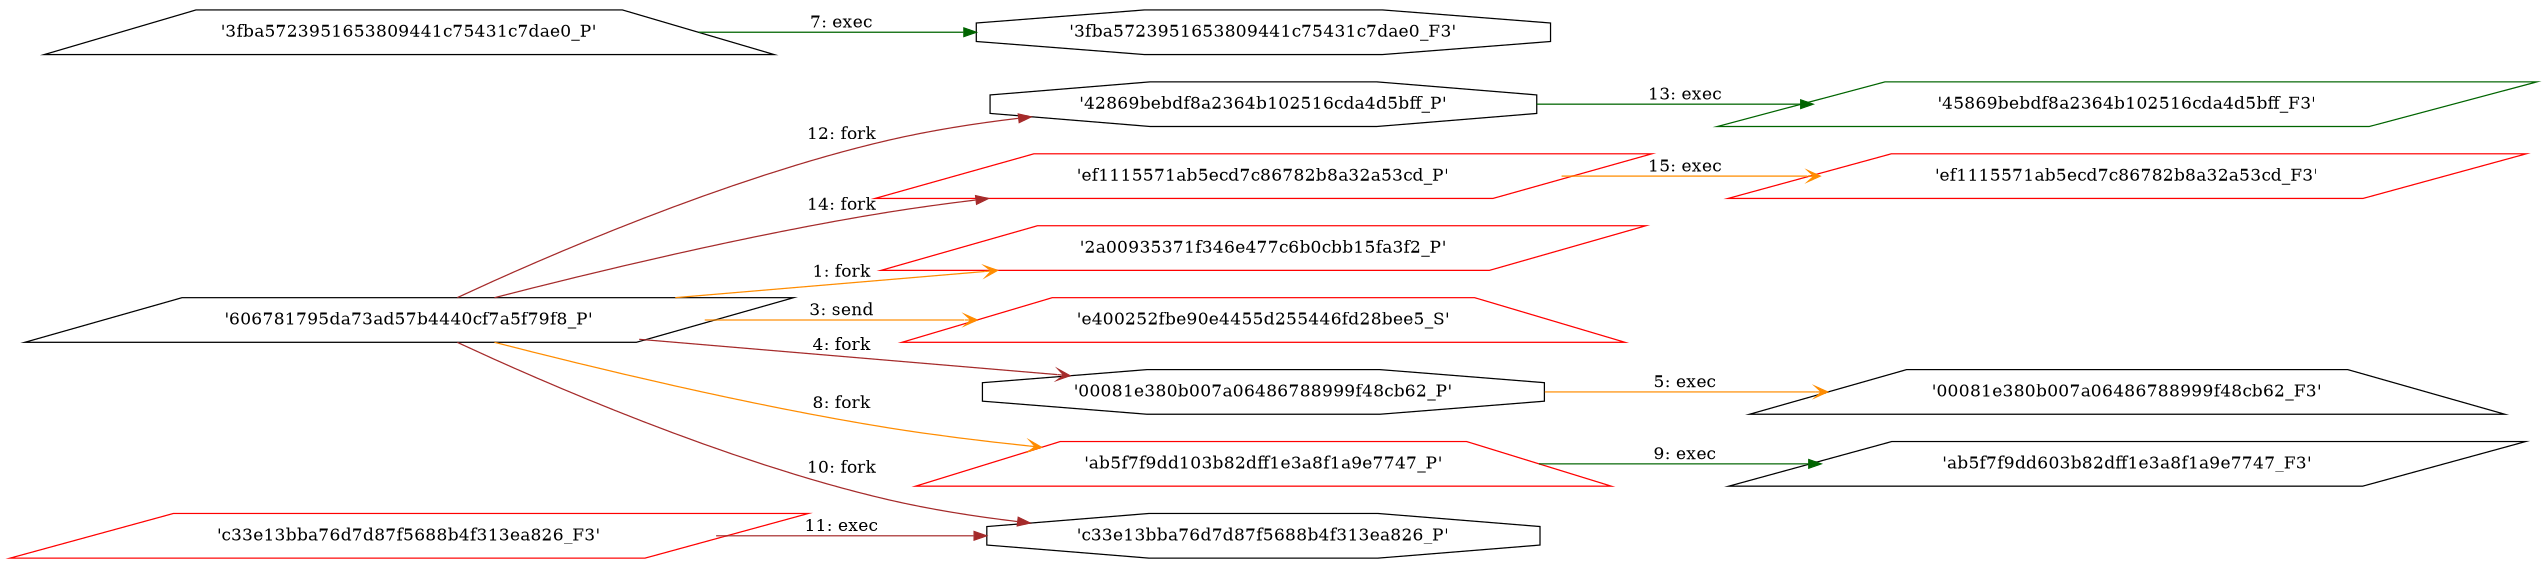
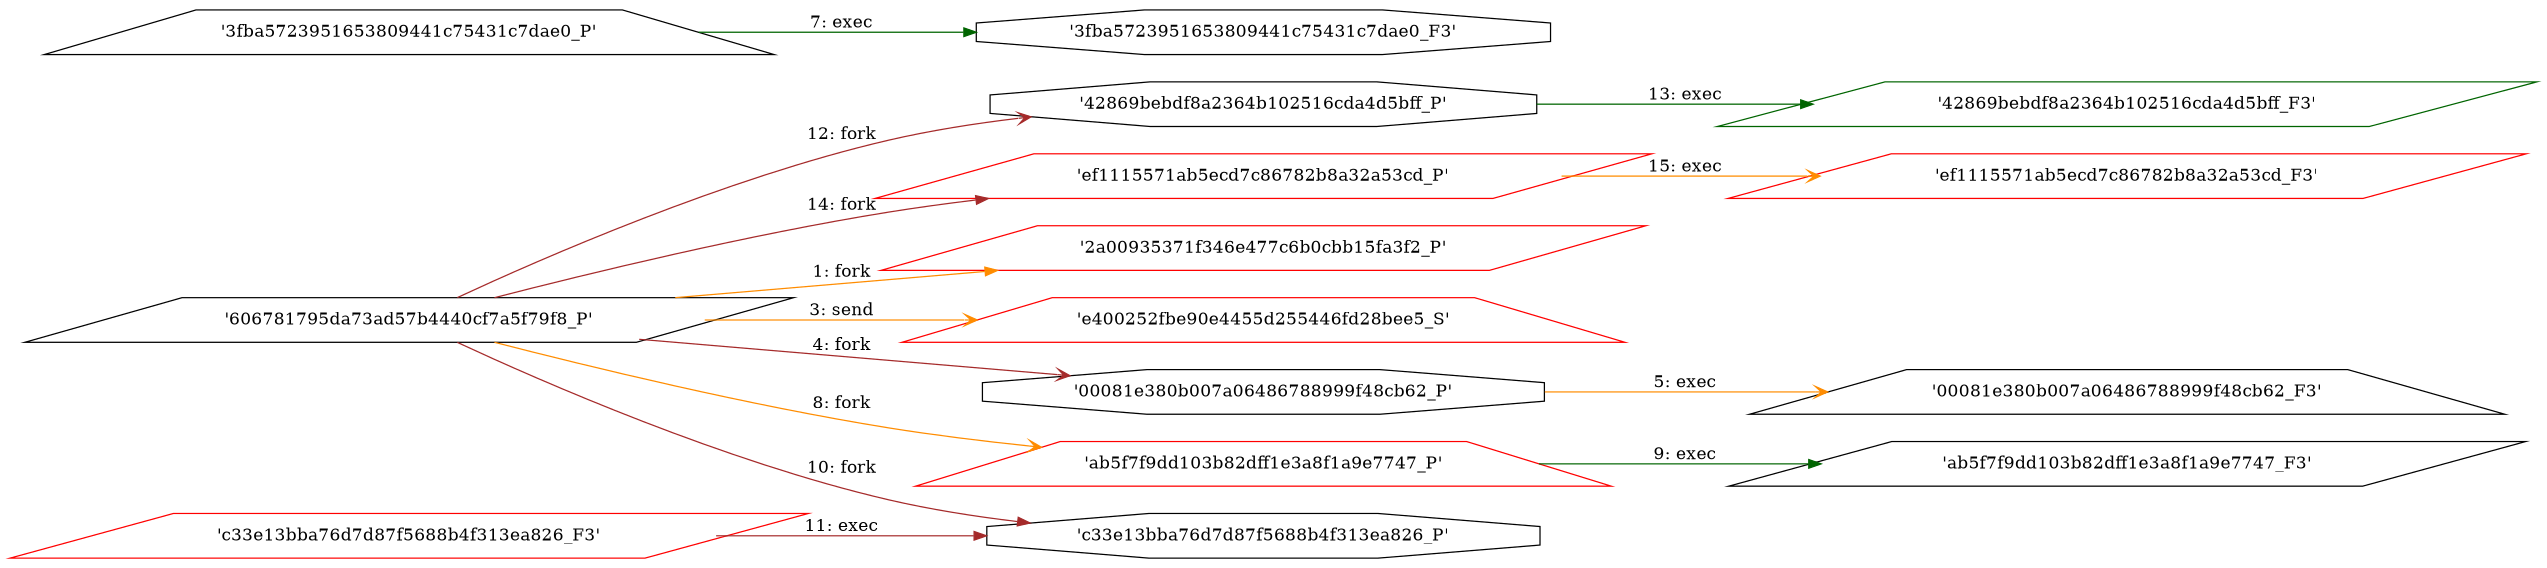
(2127, 104) -> (2127, 104)
(731, 187) -> (731, 187)
(830, 285) -> (830, 285)
(2127, 464) -> (2127, 464)
